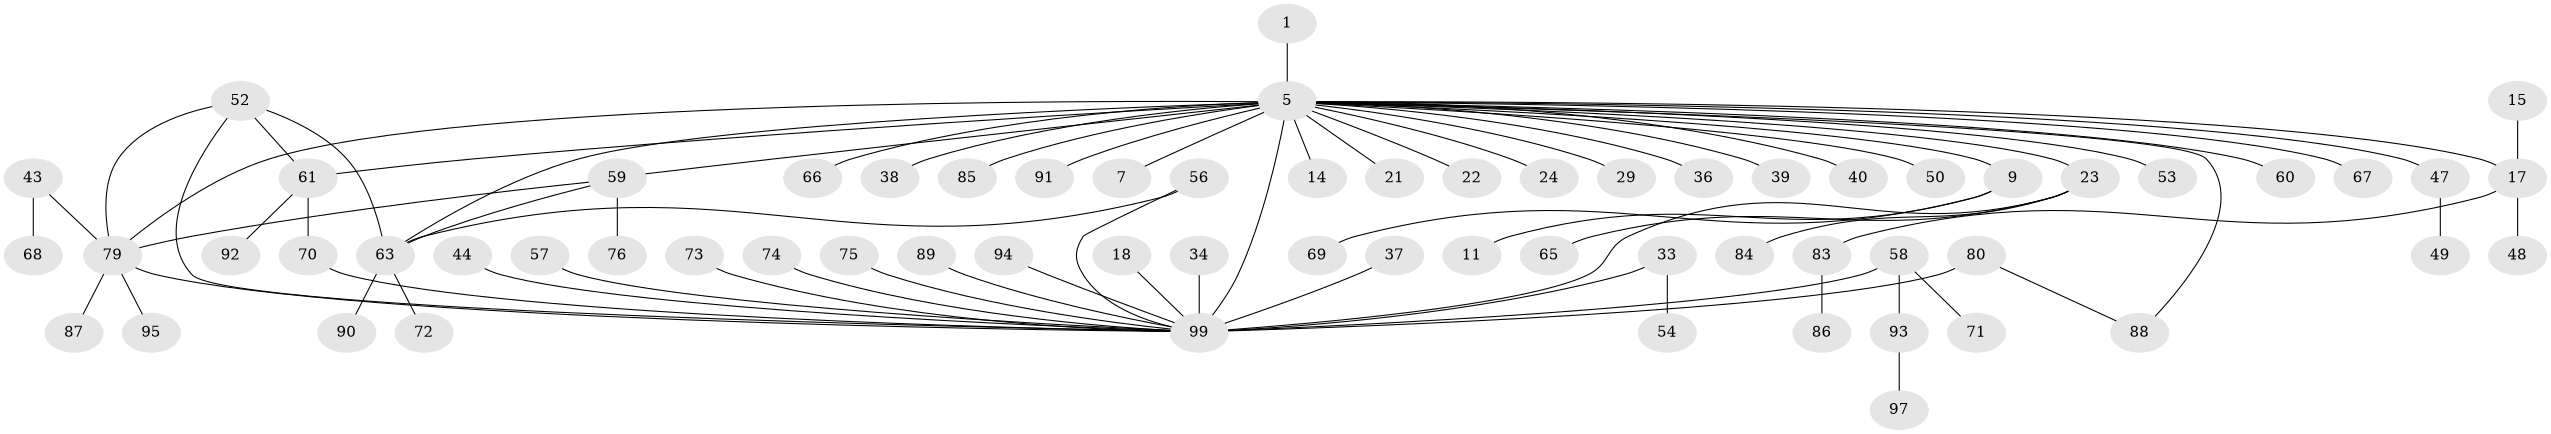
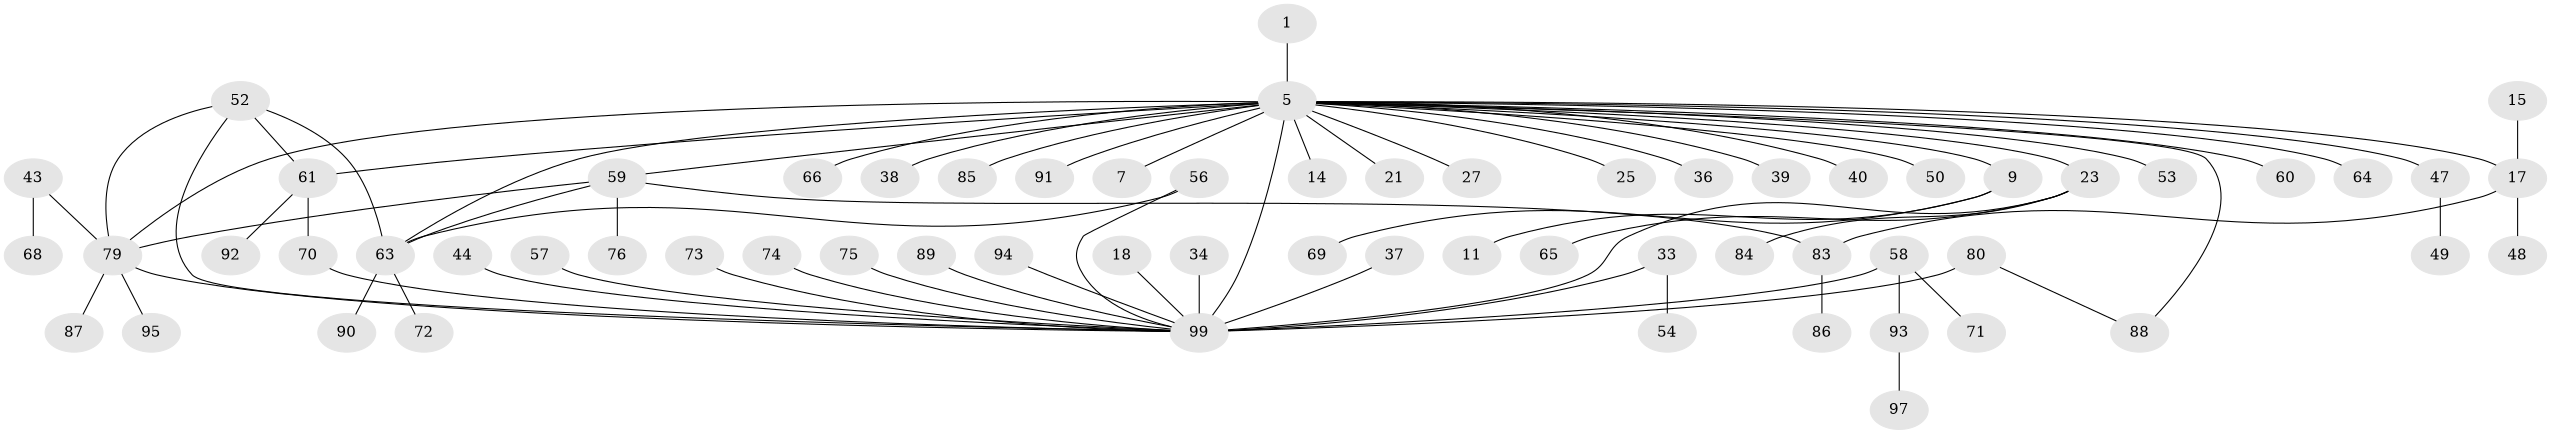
(1472, 178) -> (1472, 178)
(1549, 178) -> none
(1627, 178) -> (1627, 178)
(2363, 178) -> (2363, 178)
none -> (1224, 203)
